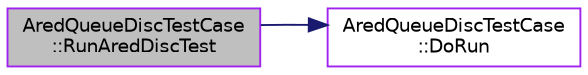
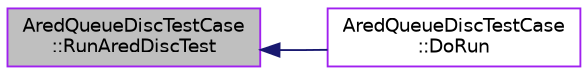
(285, 25) -> (304, 50)
